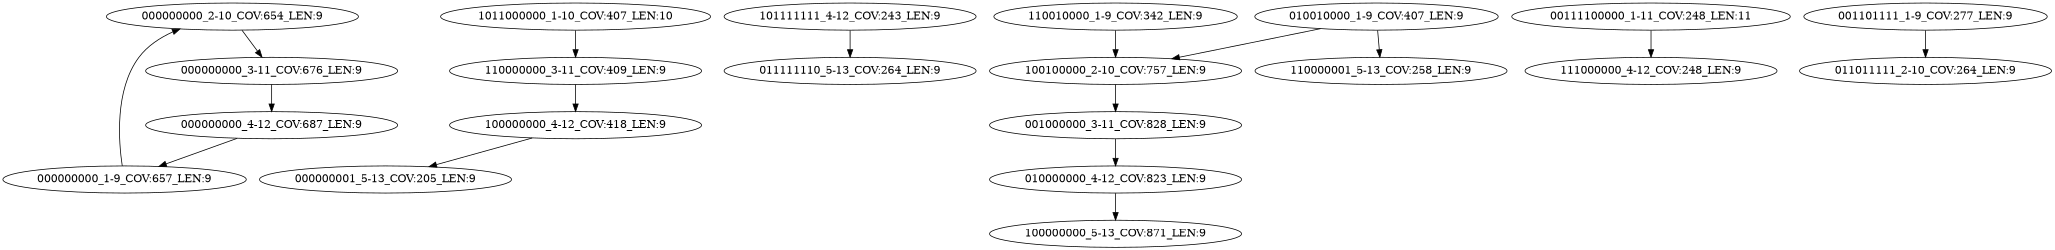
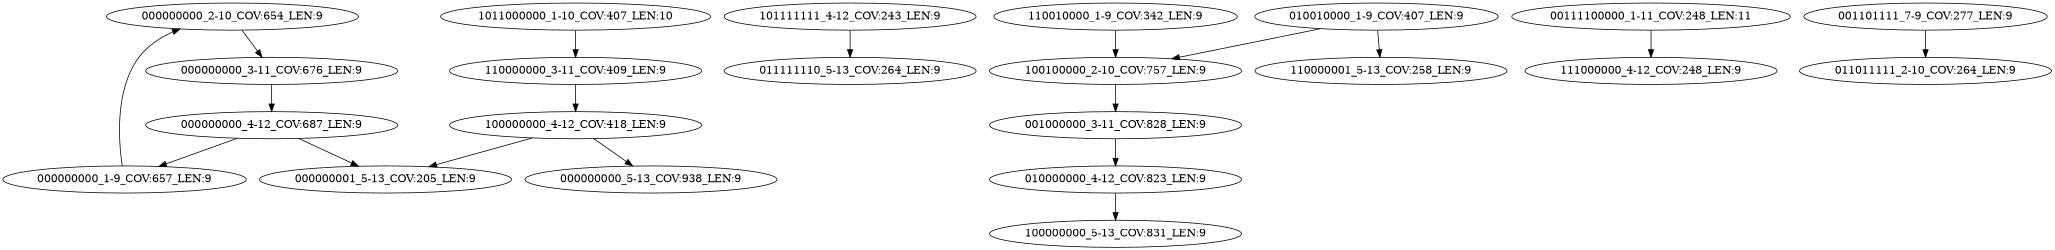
(1926, 17) -> (1926, 17)
none -> (325, 151)
none -> (651, 179)
(1116, 234) -> (1116, 234)
